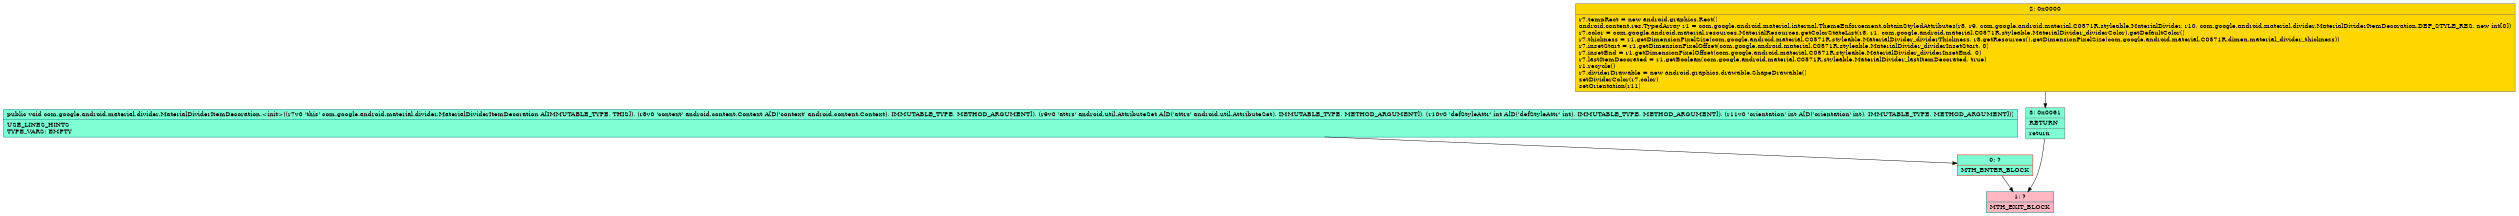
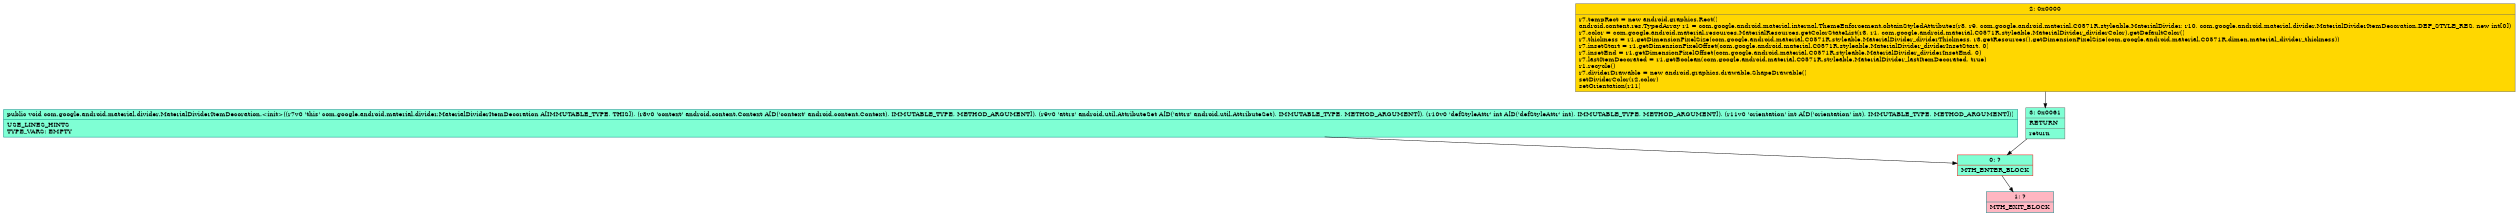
(1619, 80) -> (1619, 80)
(2040, 164) -> (2019, 145)
